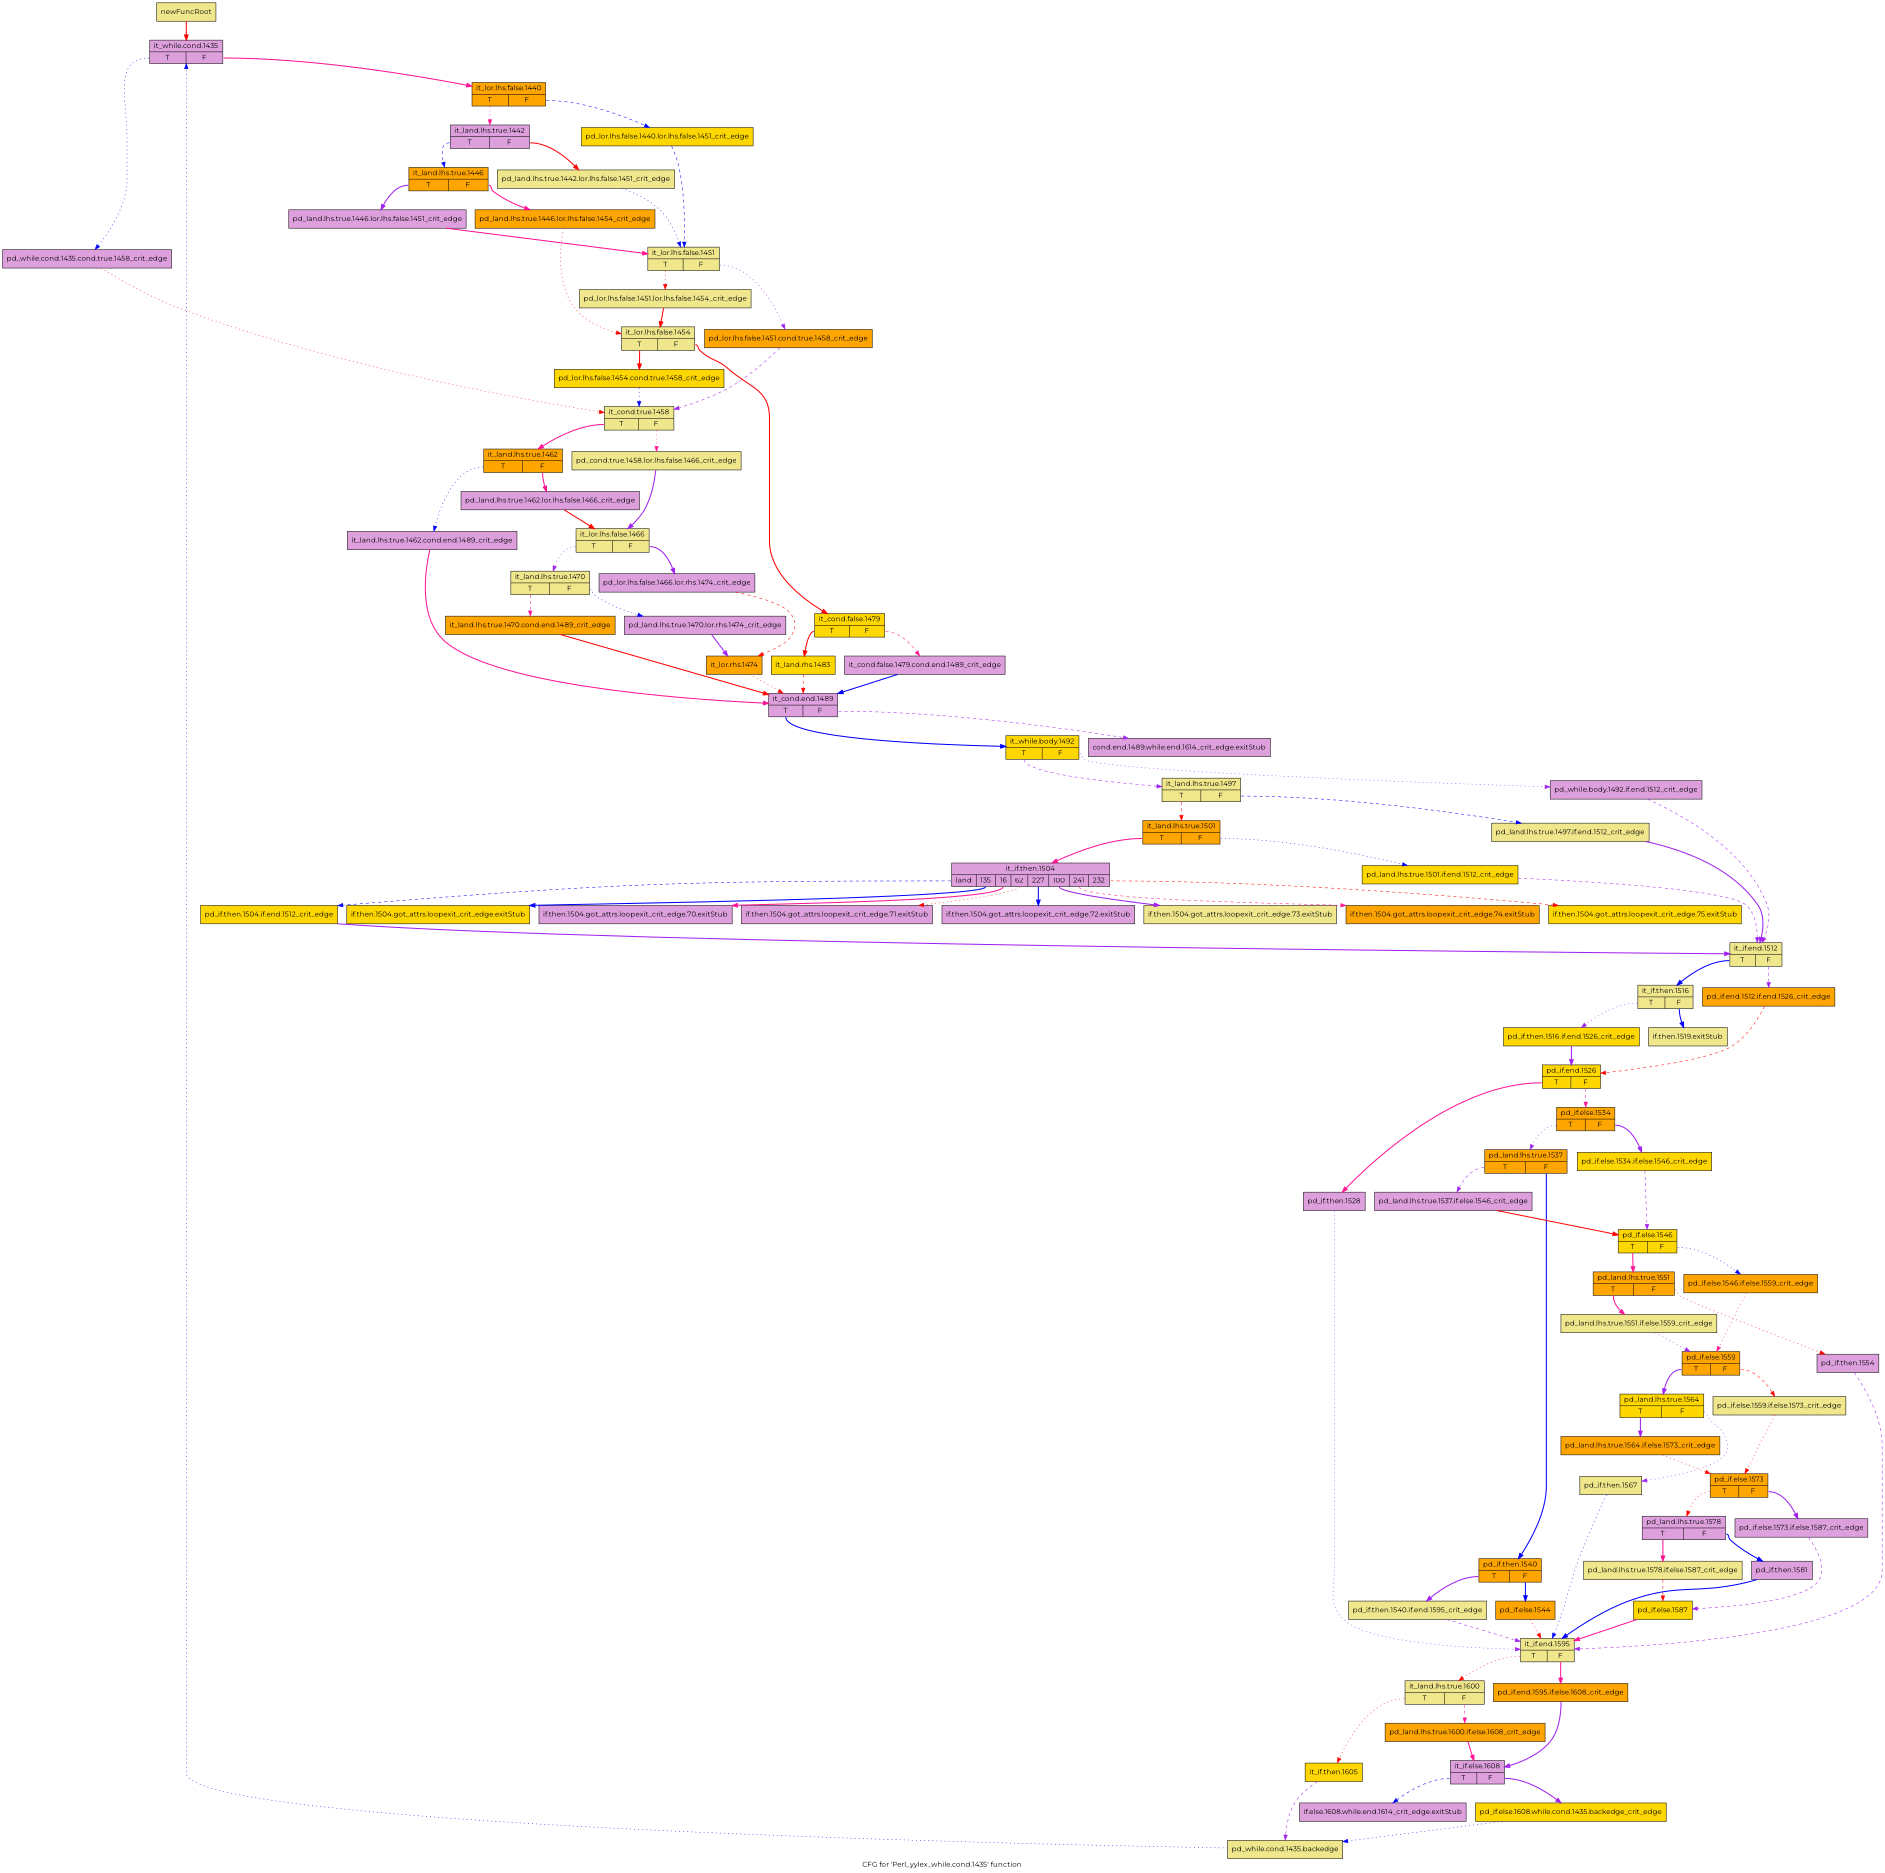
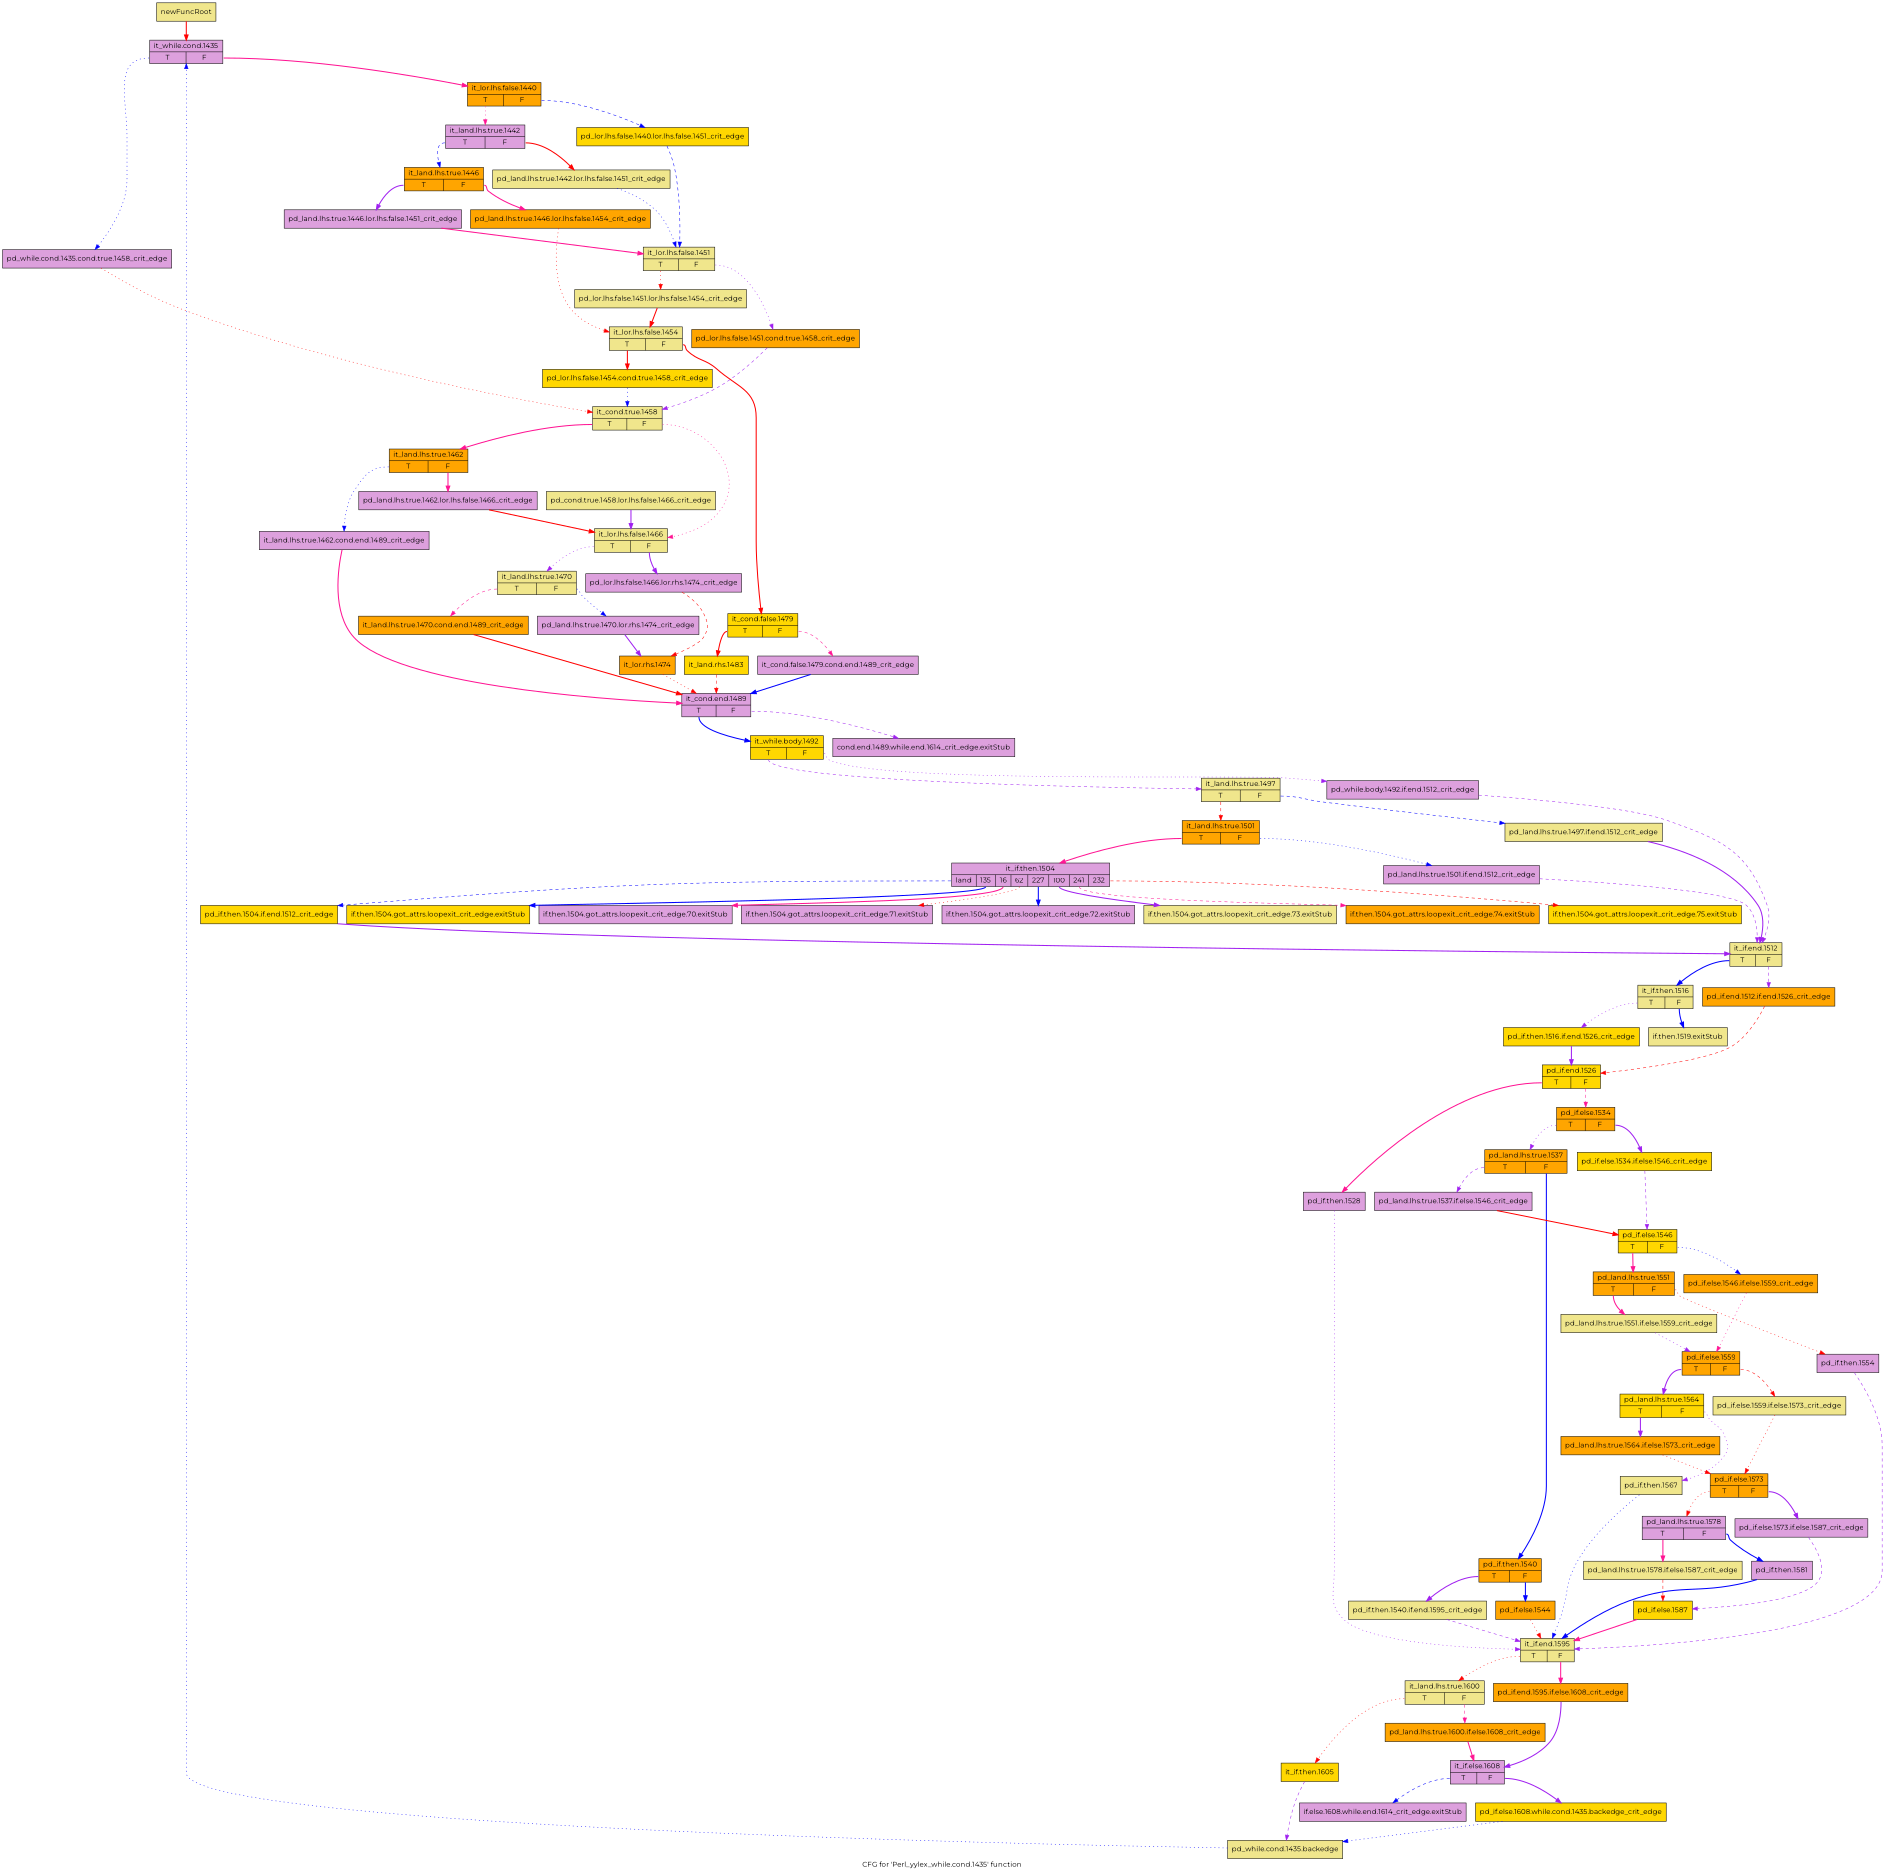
(657, 438) -> (728, 477)
(1440, 875) -> (1462, 875)
